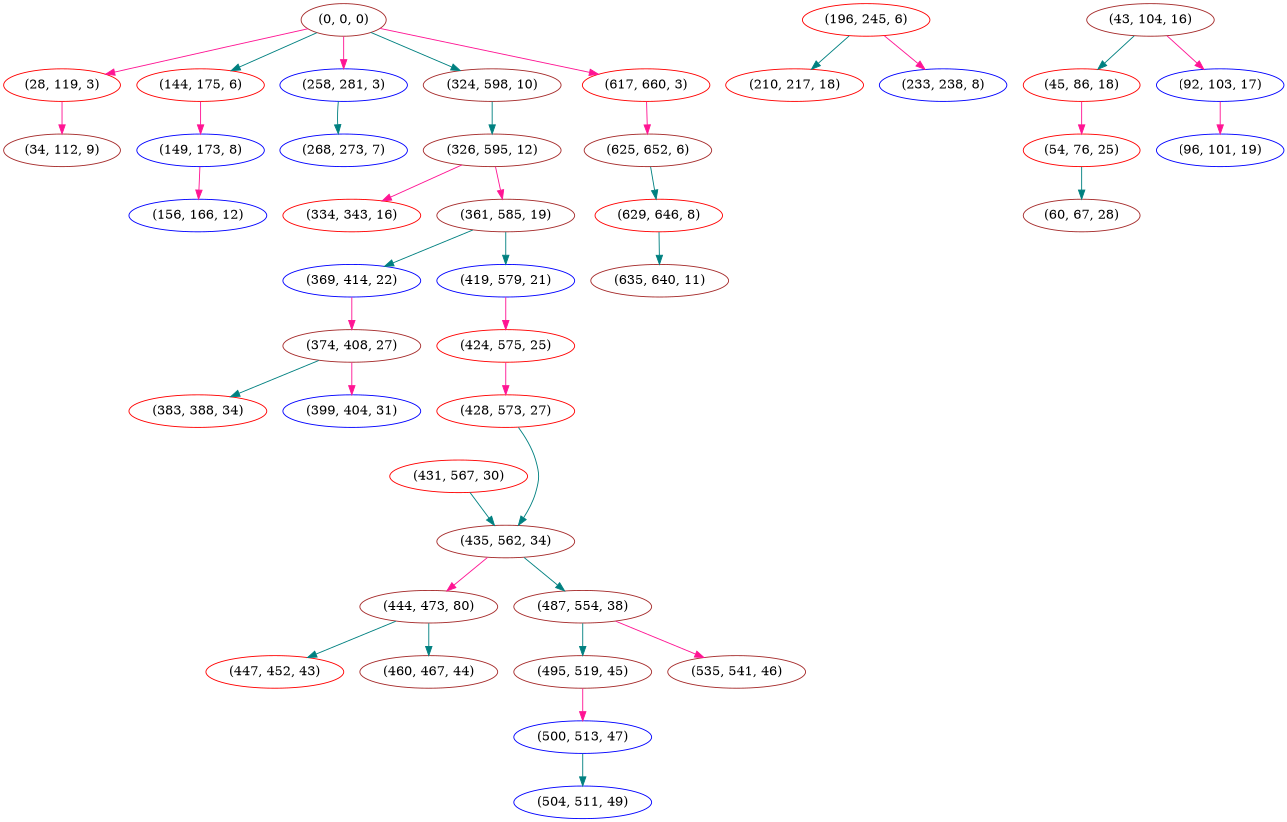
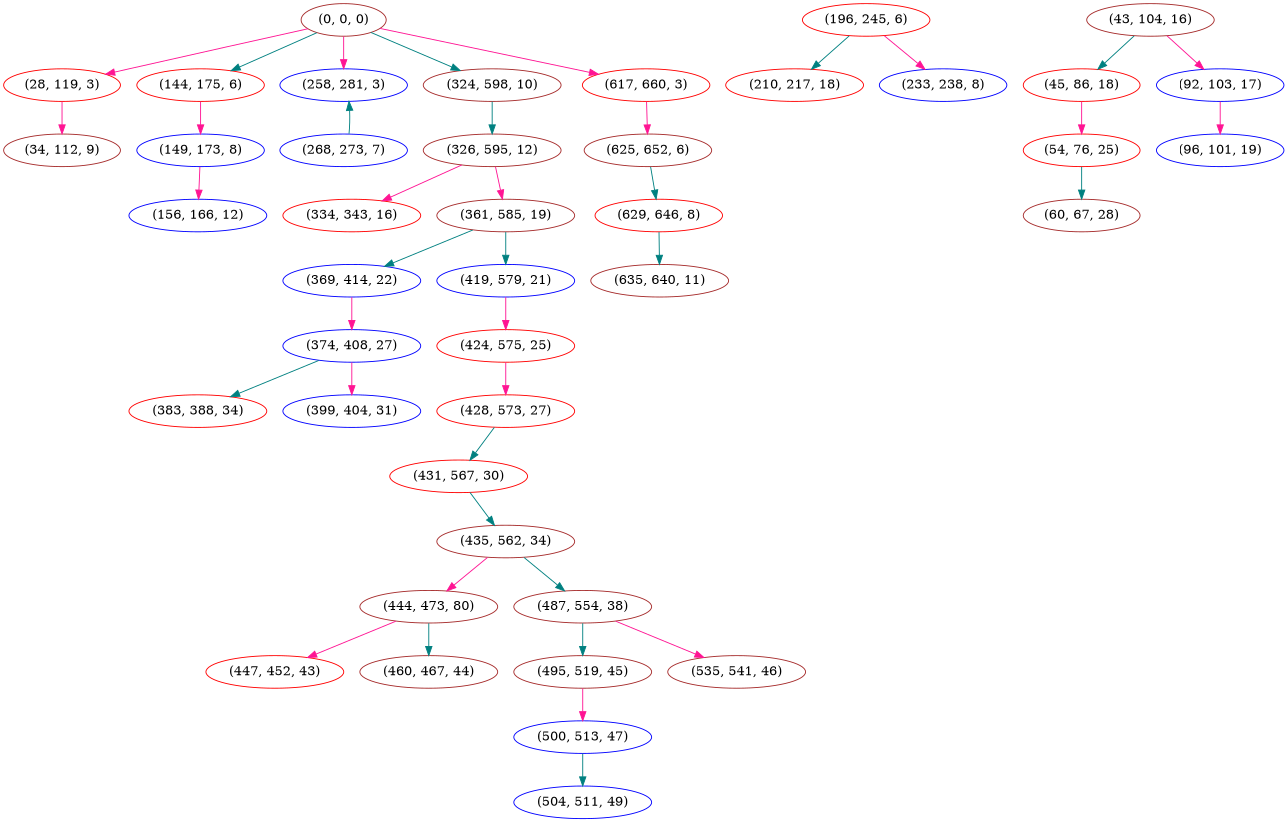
(338, 113) -> (350, 122)
(352, 346) -> (352, 346)
(538, 472) -> (485, 440)
(356, 638) -> (356, 638)
